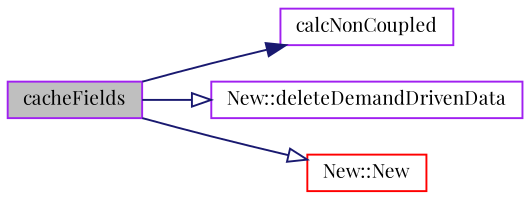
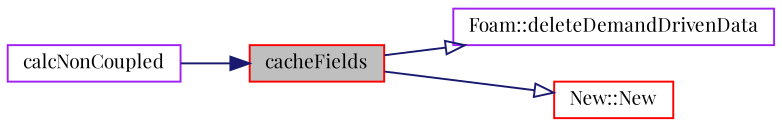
(205, 65) -> (205, 63)
(75, 100) -> (317, 63)
(367, 100) -> (614, 27)
